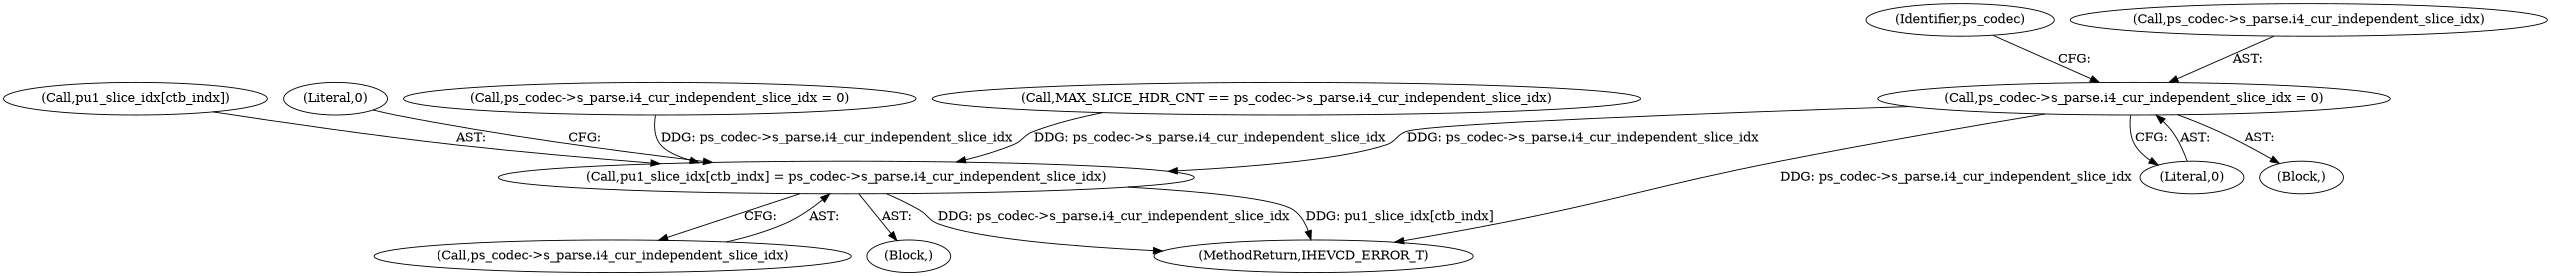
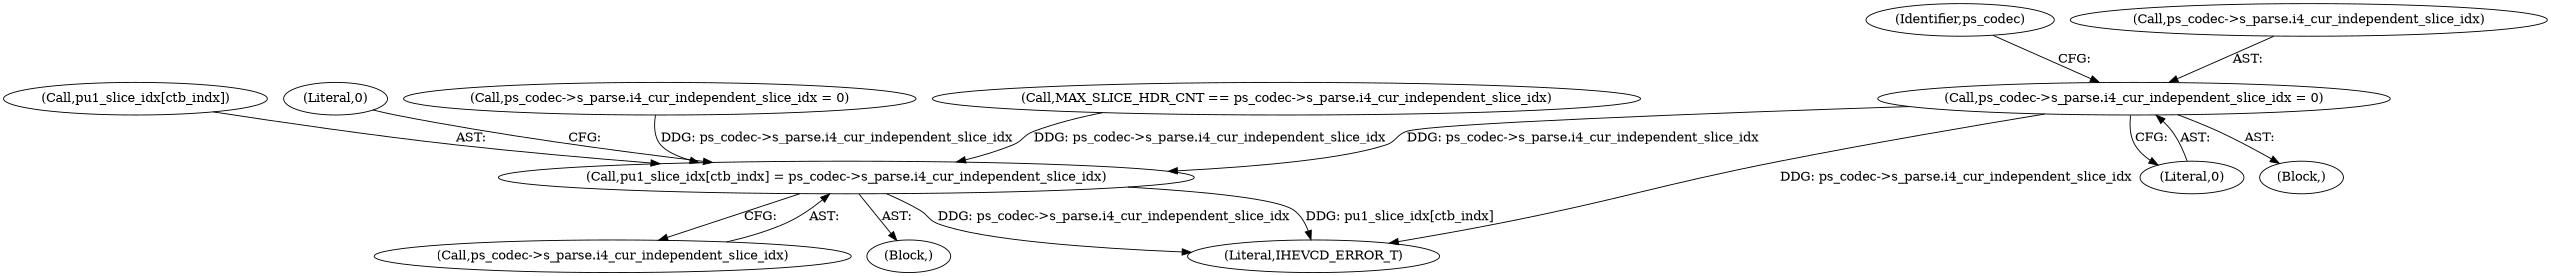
(1314, 256) -> (1314, 256)
